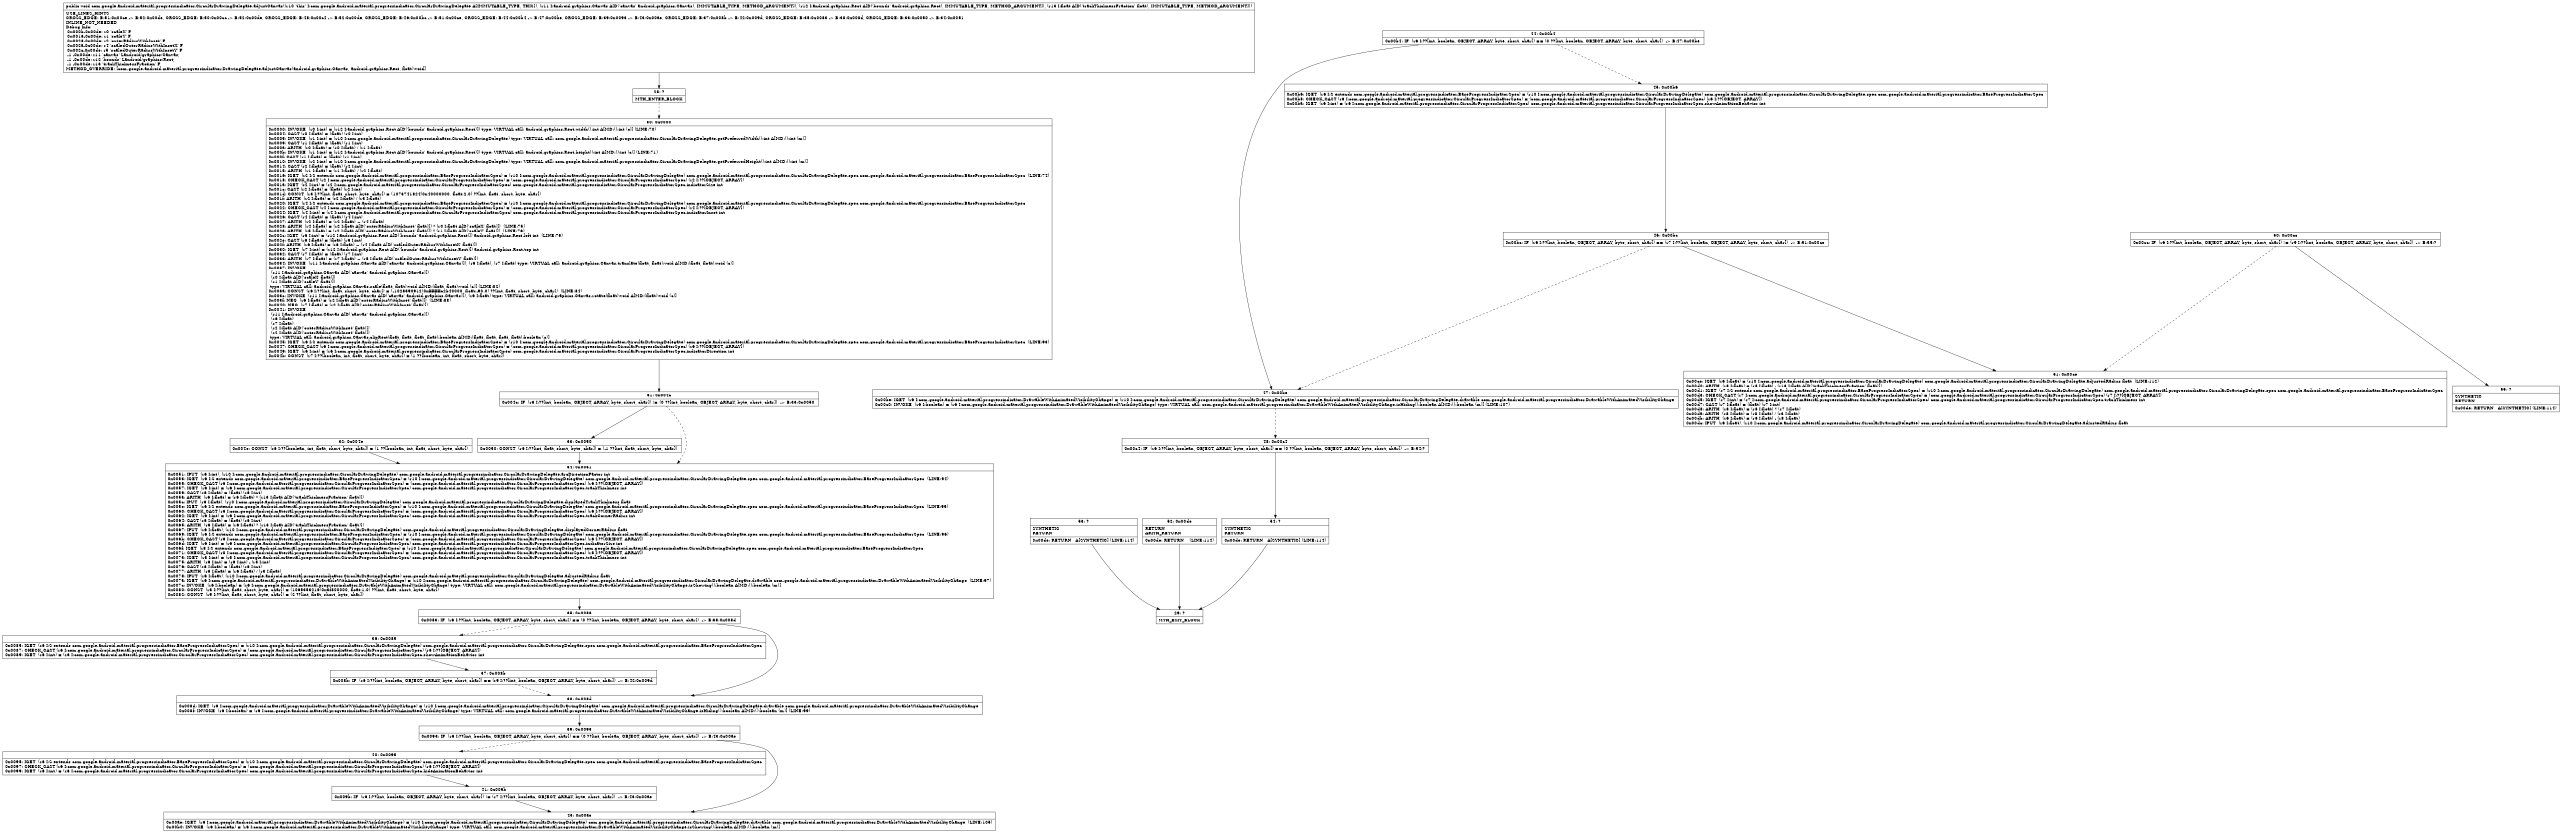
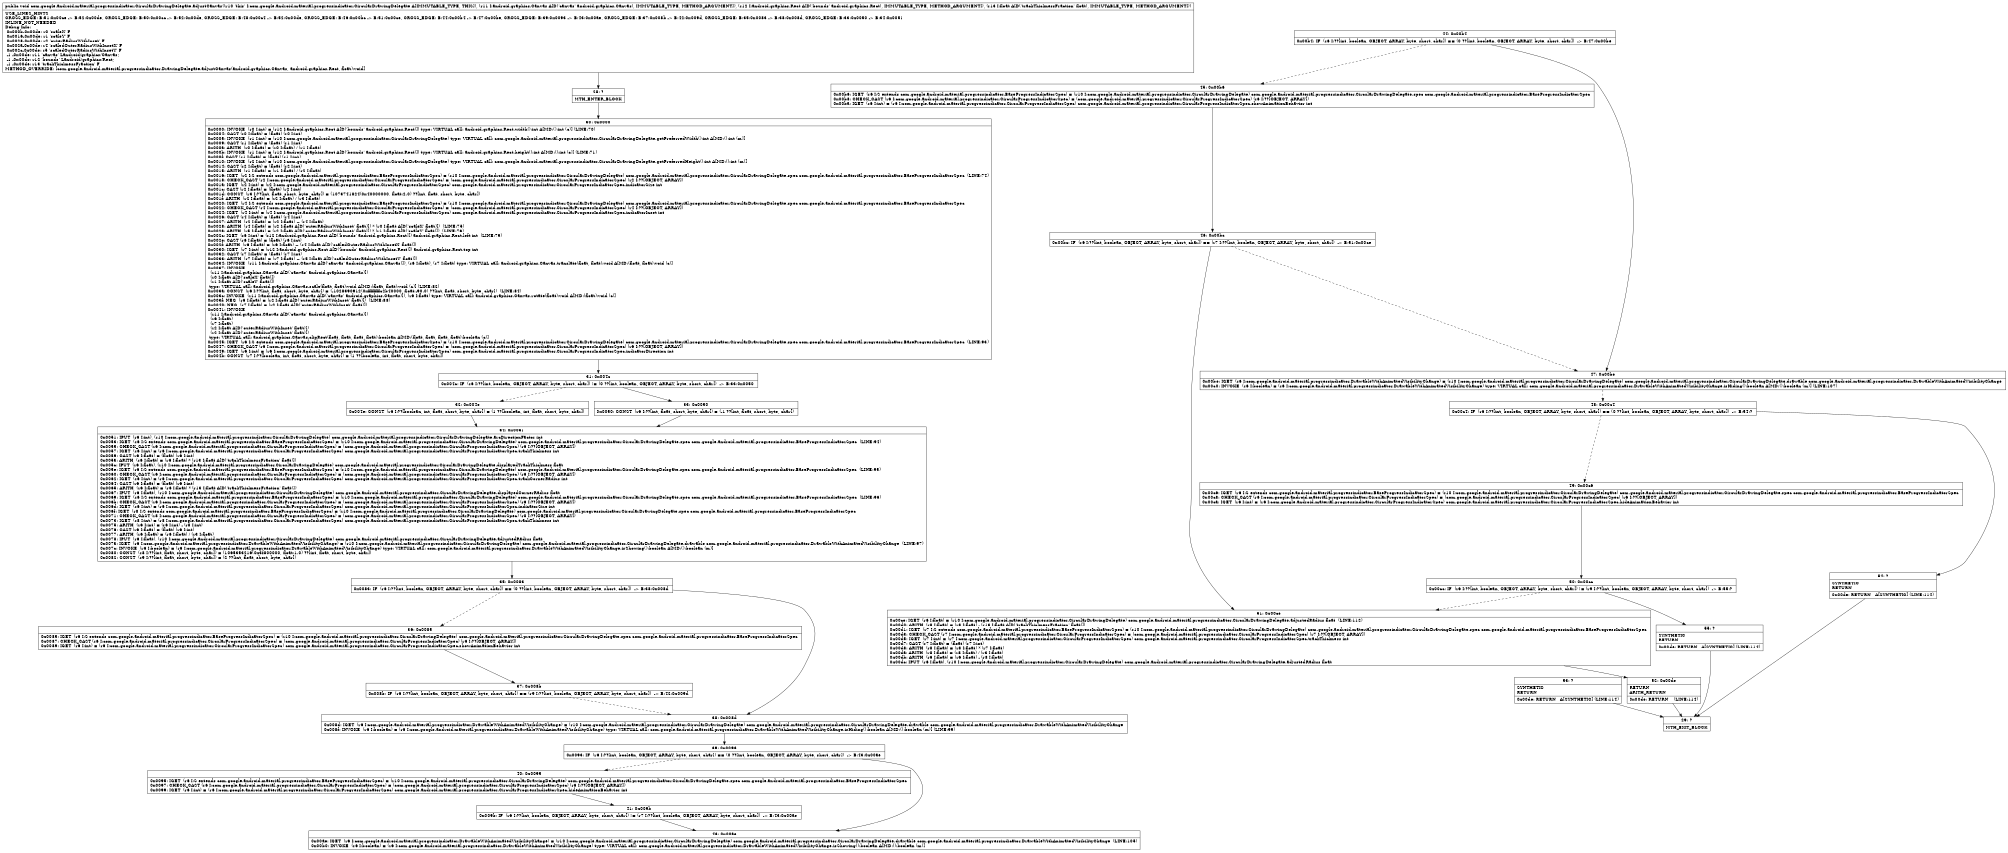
(659, 109) -> (598, 109)
(684, 432) -> (534, 394)
none -> (1581, 494)
none -> (1594, 671)
none -> (1709, 684)
